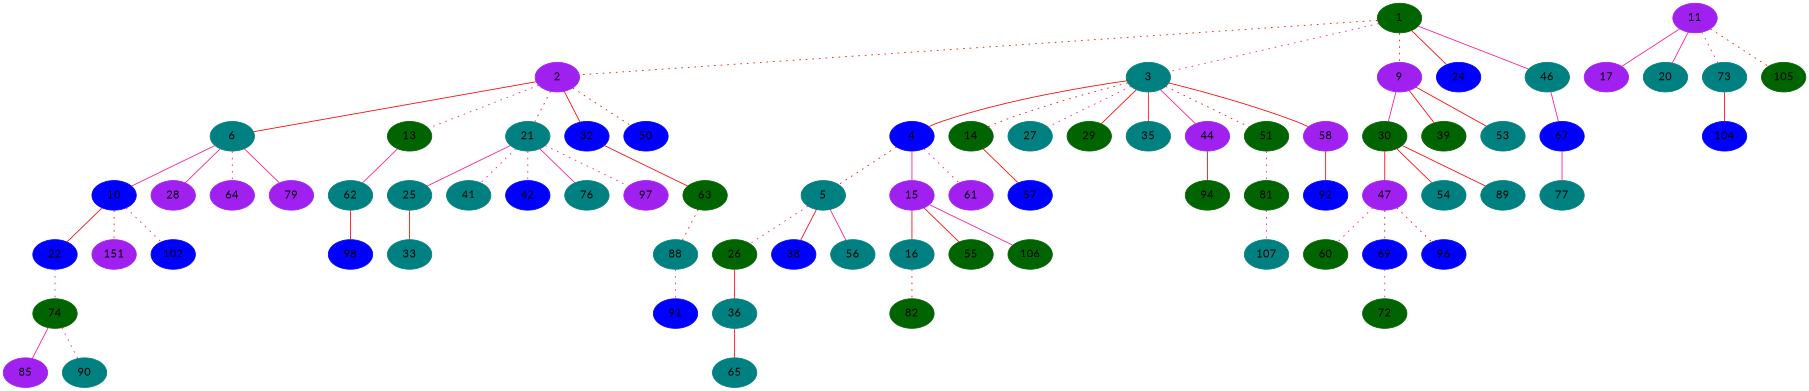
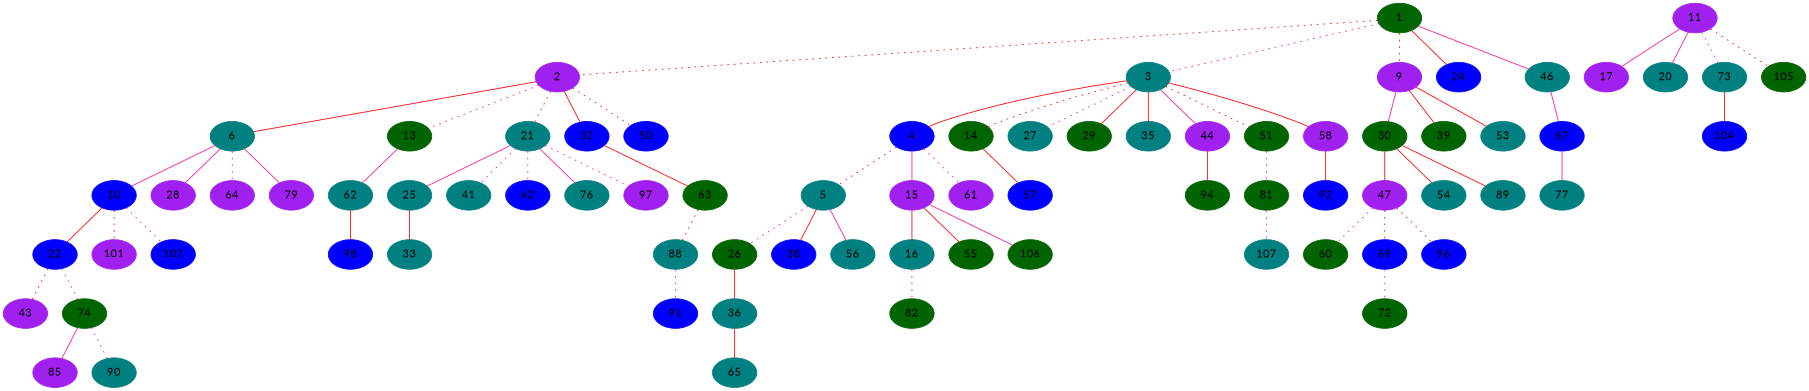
(114, 254) -> (114, 254)
none -> (25, 314)
